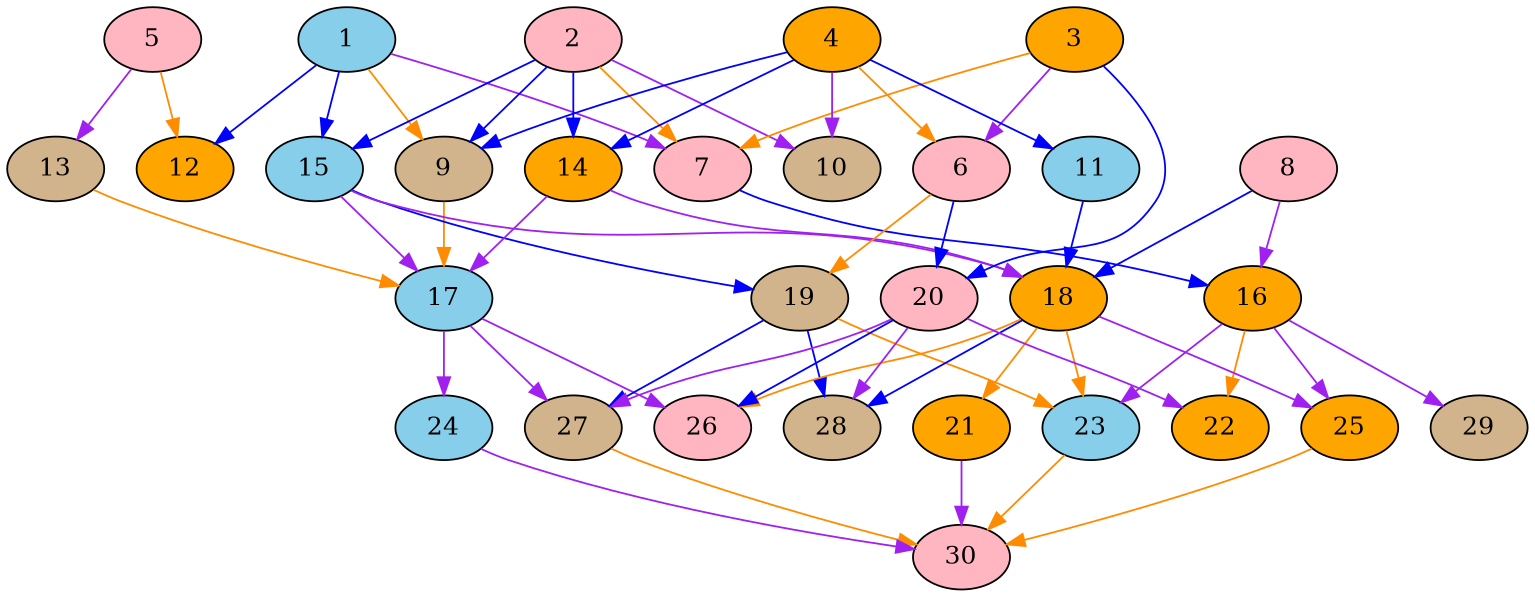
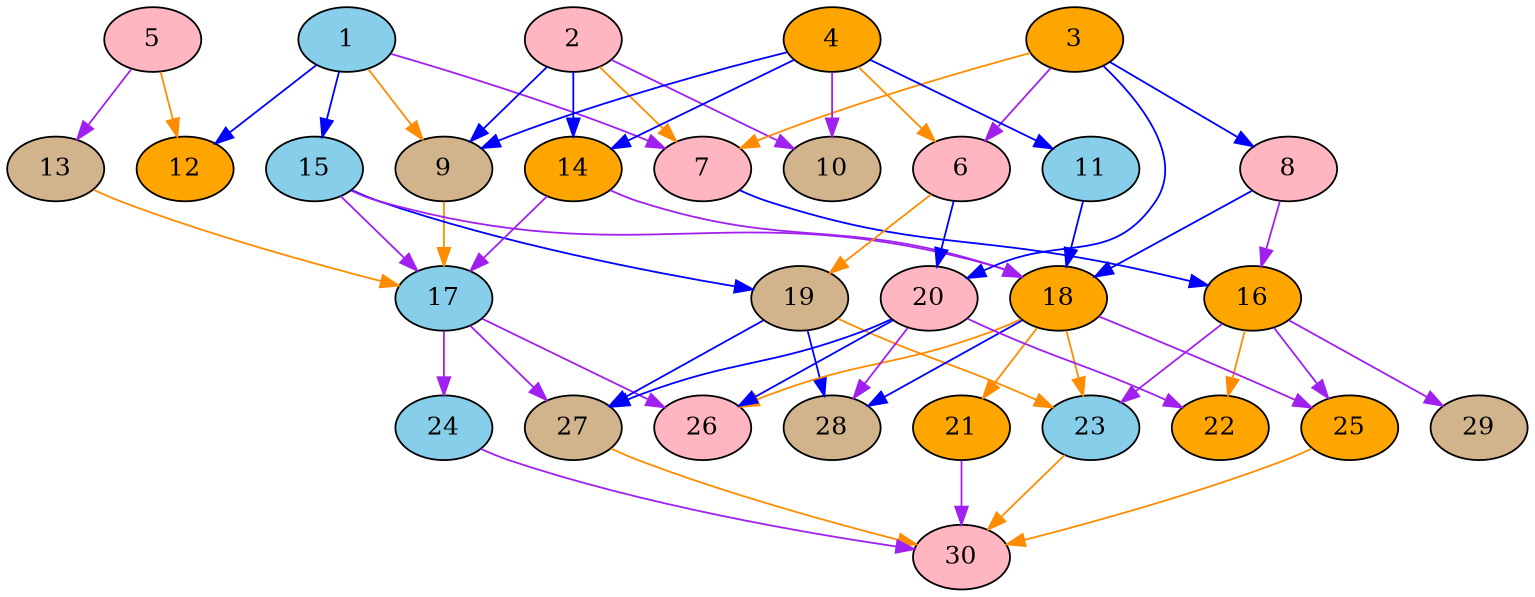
(452, 100) -> none
none -> (1174, 100)
(760, 361) -> (760, 361)
